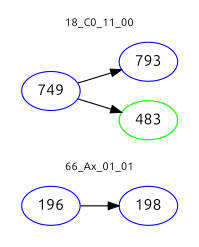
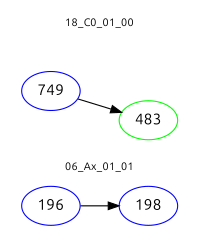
(100, 23) -> (100, 23)
(148, 62) -> none
(100, 167) -> (100, 167)
